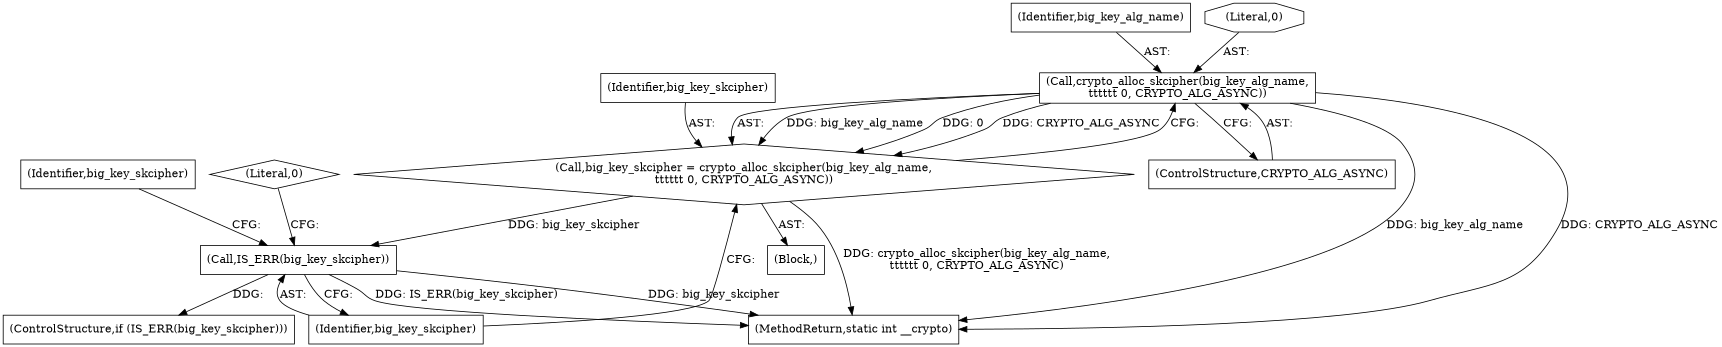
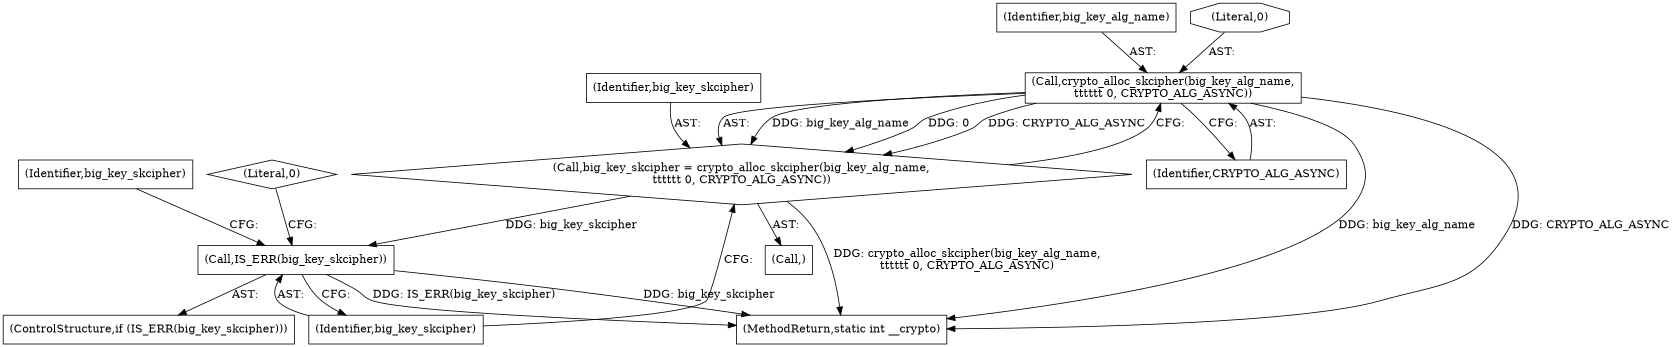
(1272, 174) -> (1246, 174)
(796, 260) -> (789, 260)
(250, 295) -> (247, 295)
